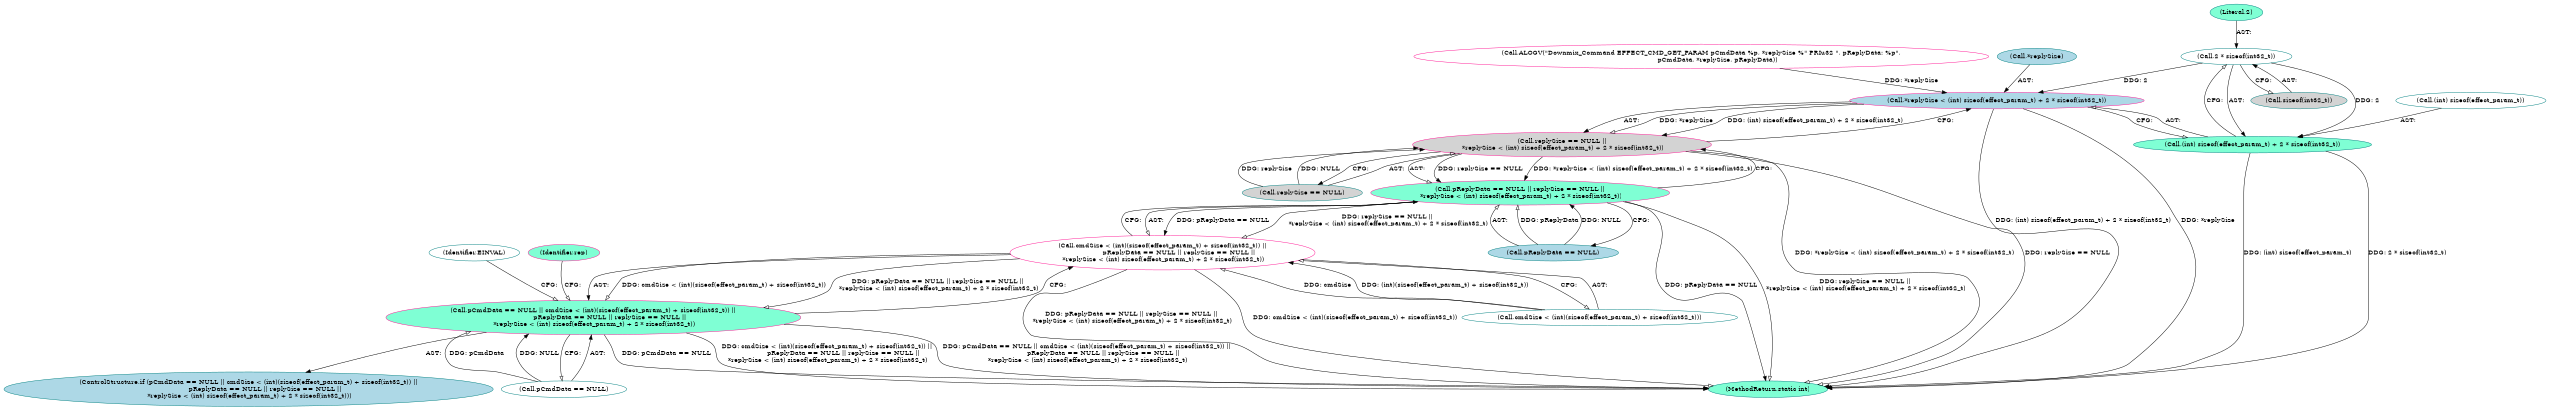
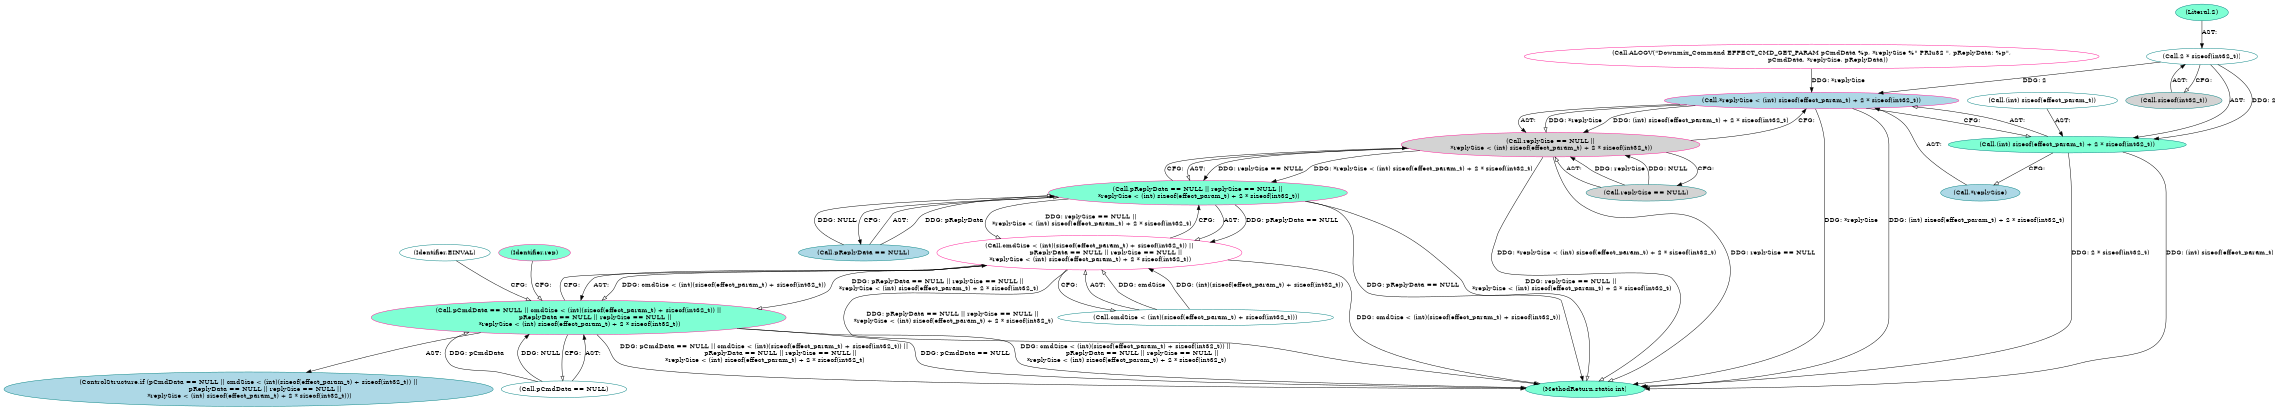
(2206, 106) -> (2025, 168)
